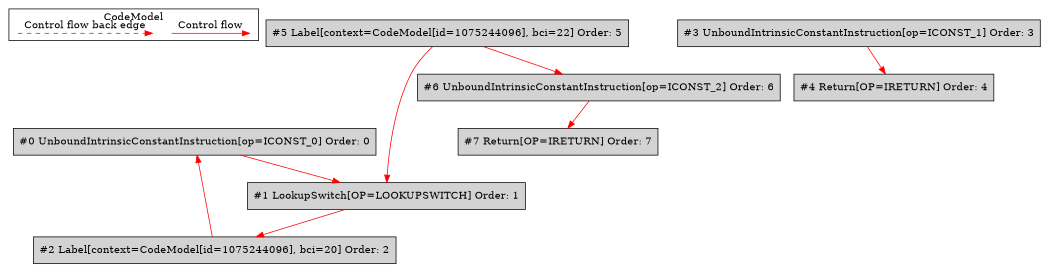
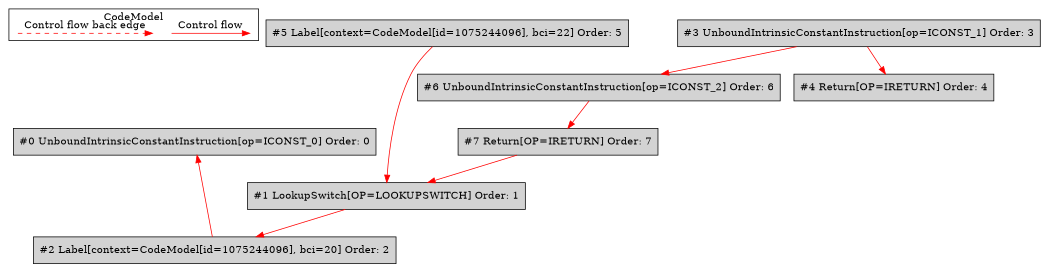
(519, 59) -> (733, 60)
(287, 168) -> (476, 168)
